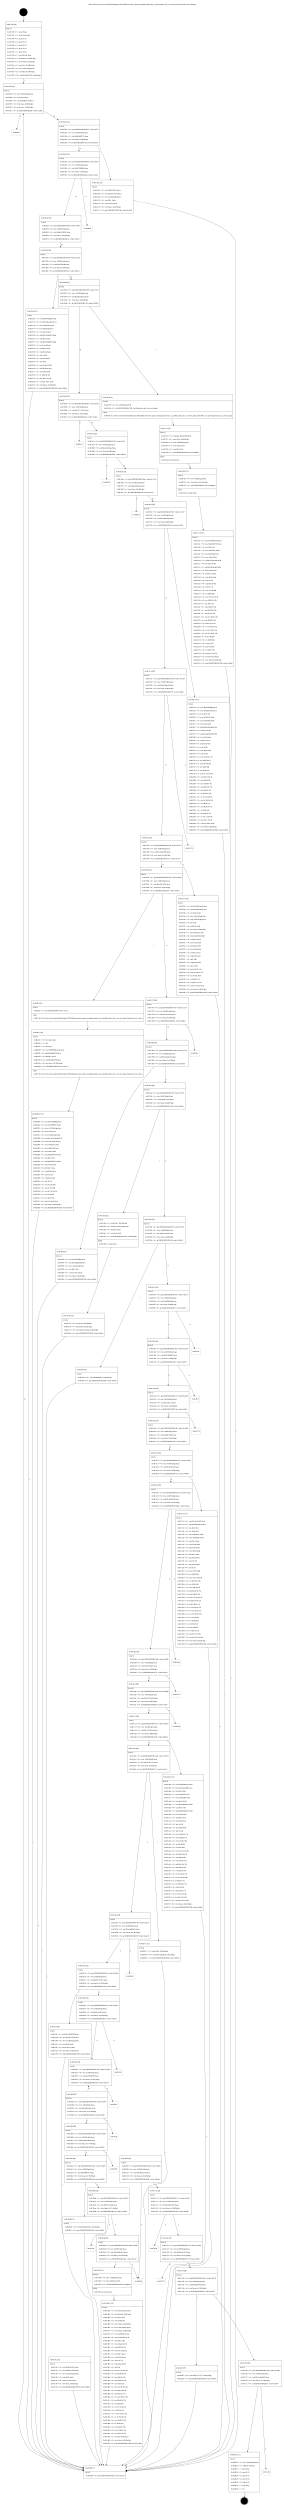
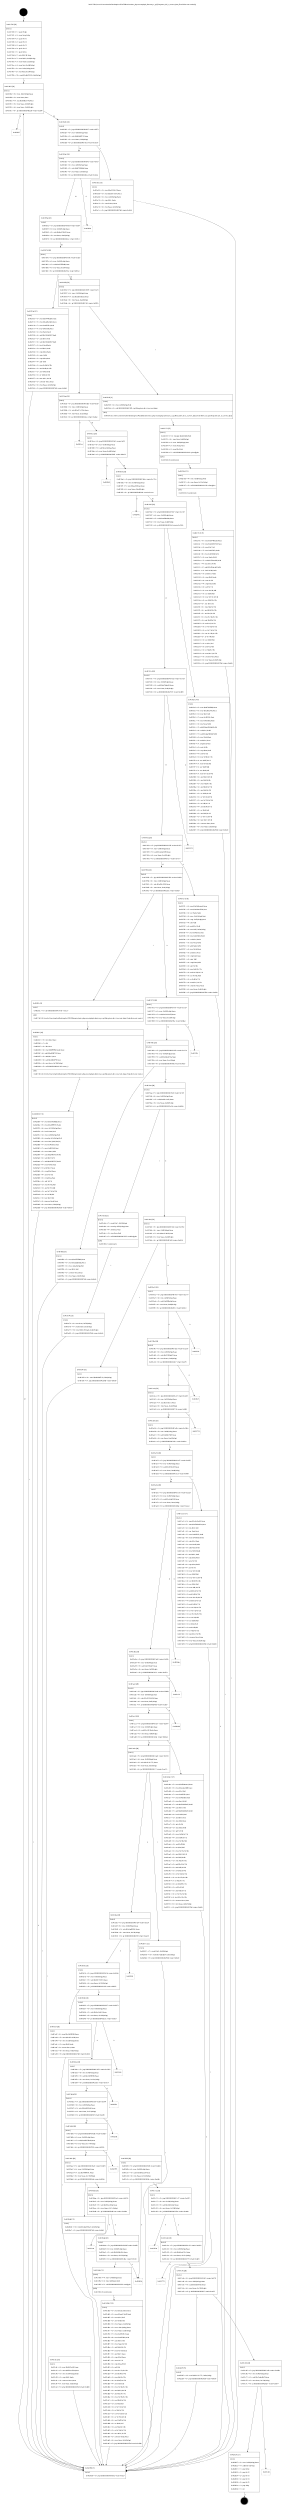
(88, 2089) -> (86, 2088)
